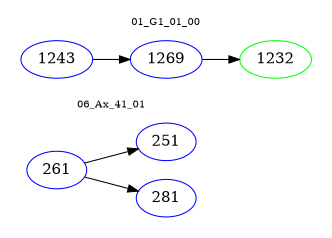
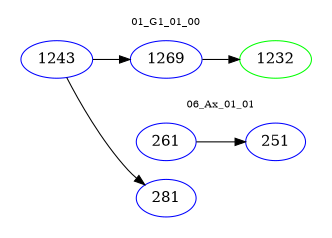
(111, 105) -> (221, 105)
(106, 183) -> (98, 131)
